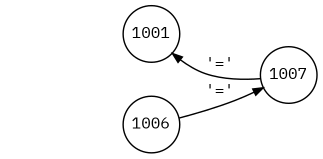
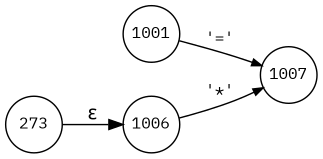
(218, 77) -> (216, 51)
(220, 92) -> (220, 92)
none -> (34, 125)
